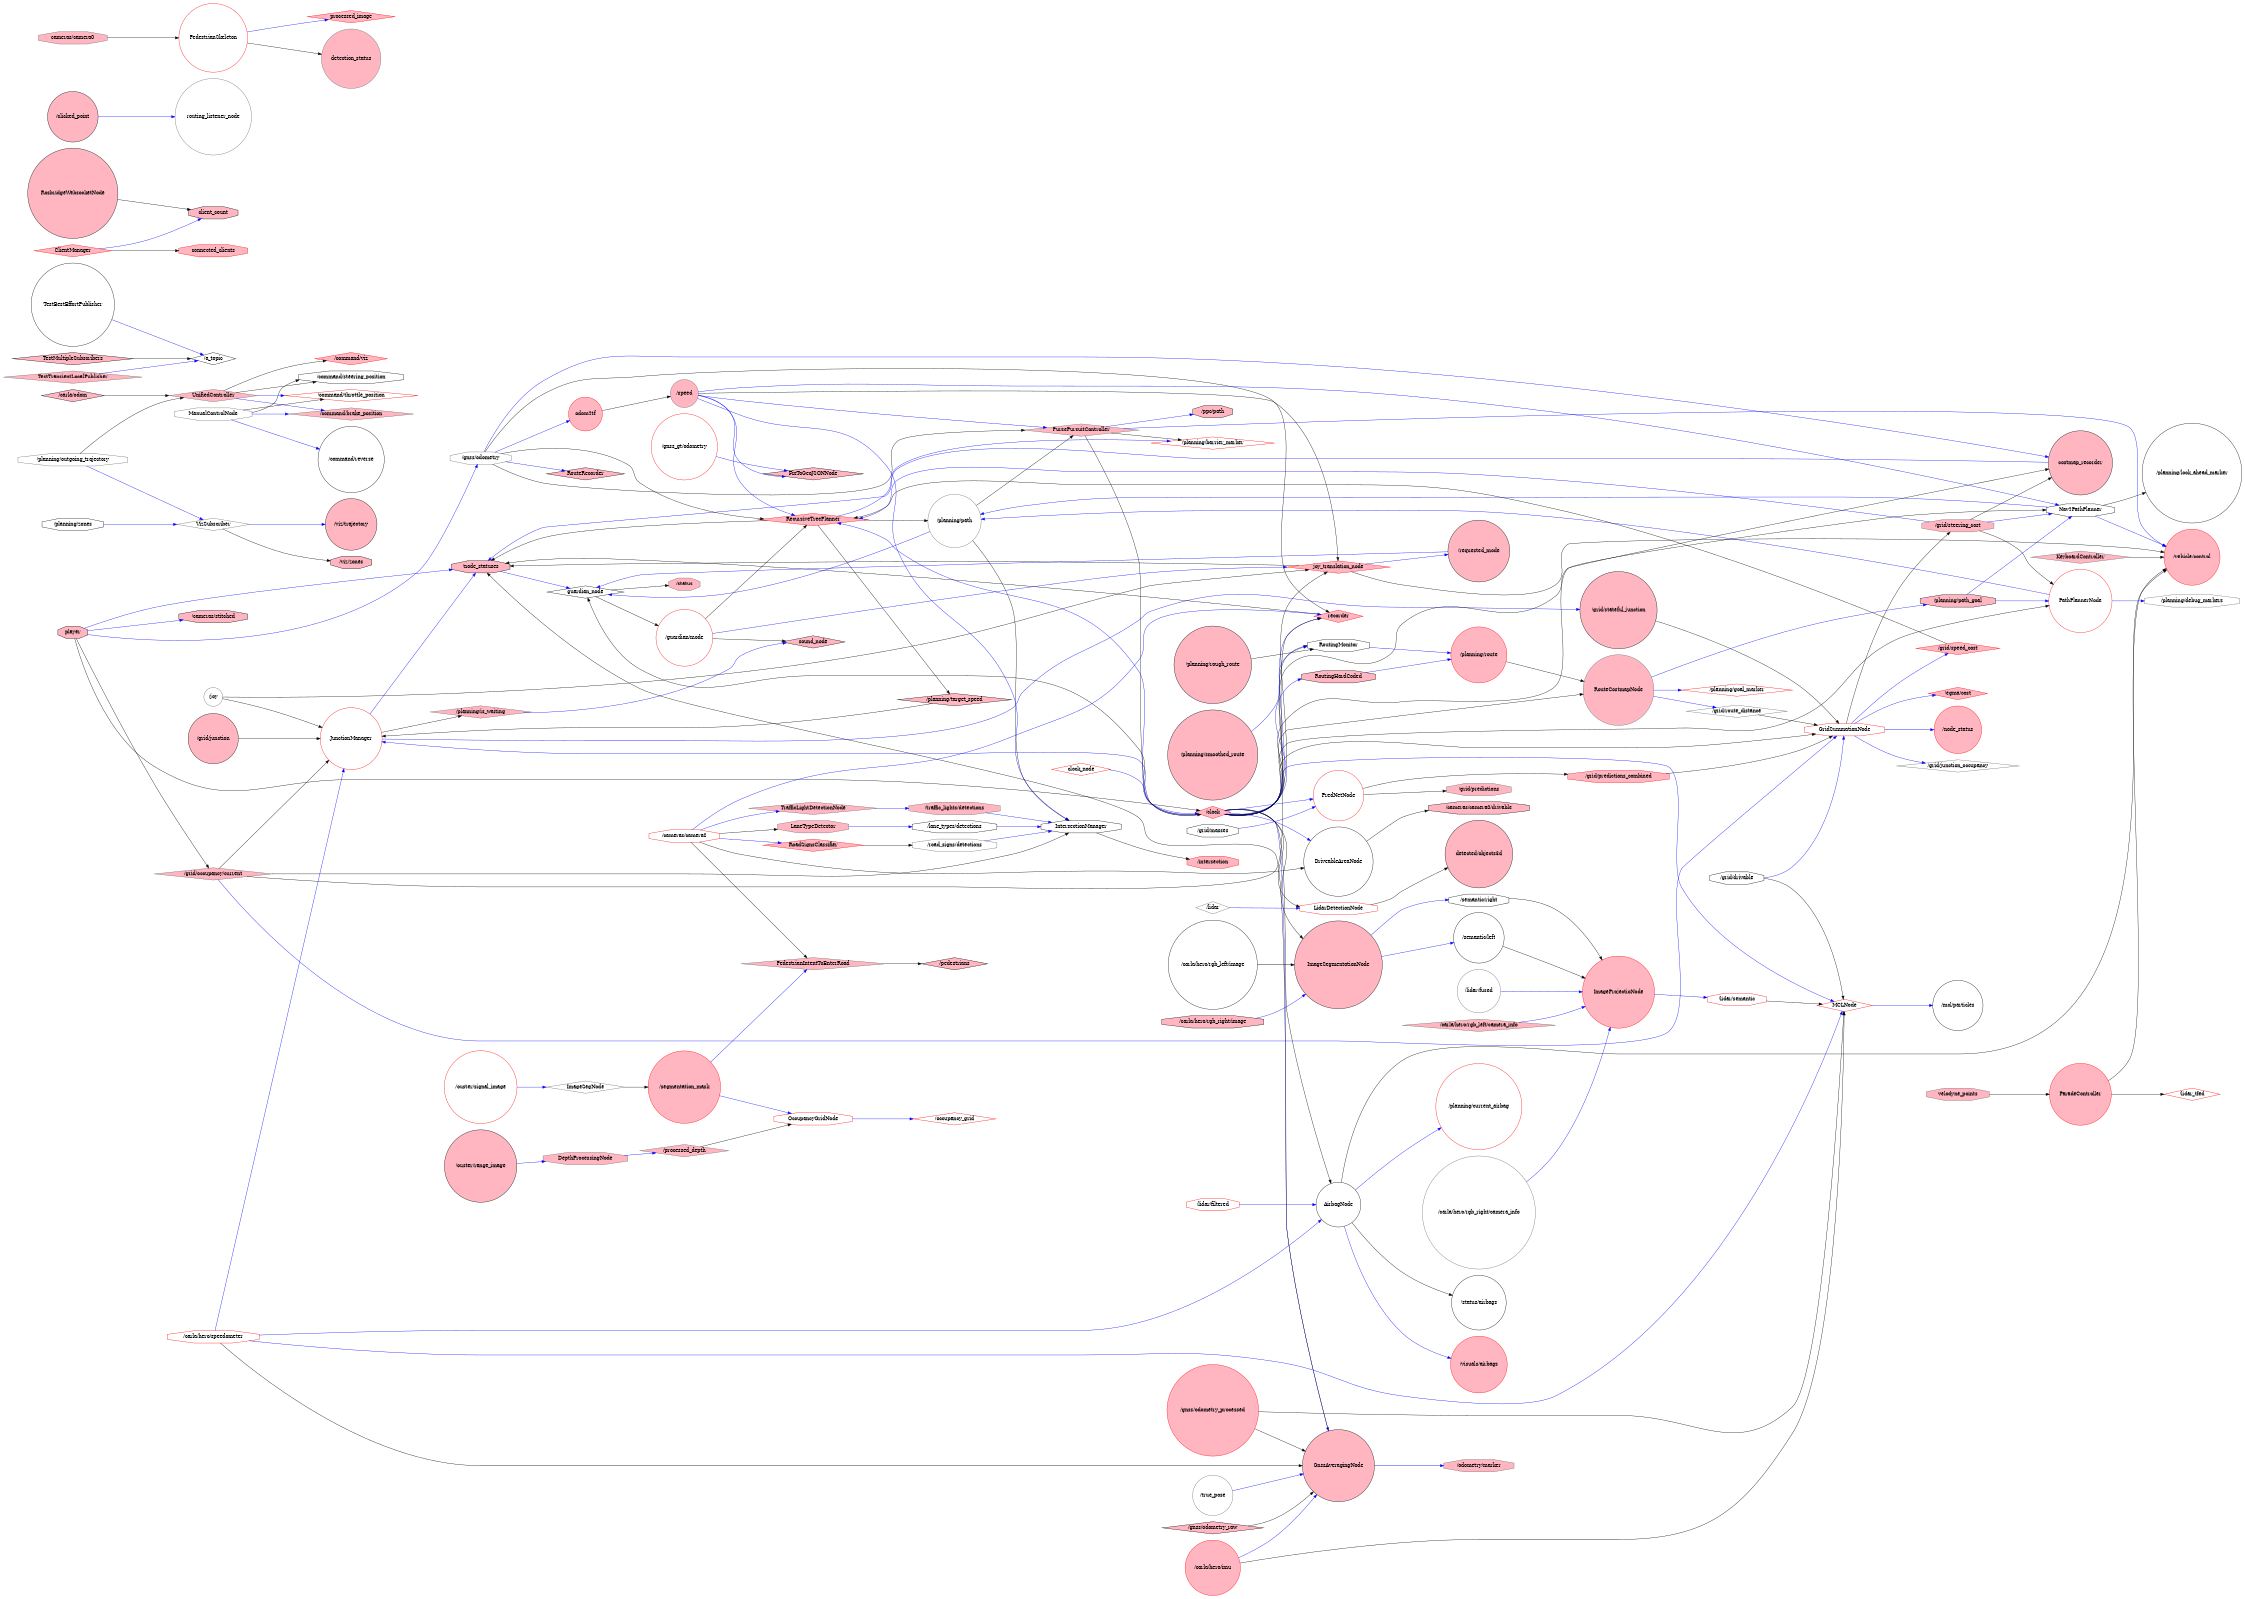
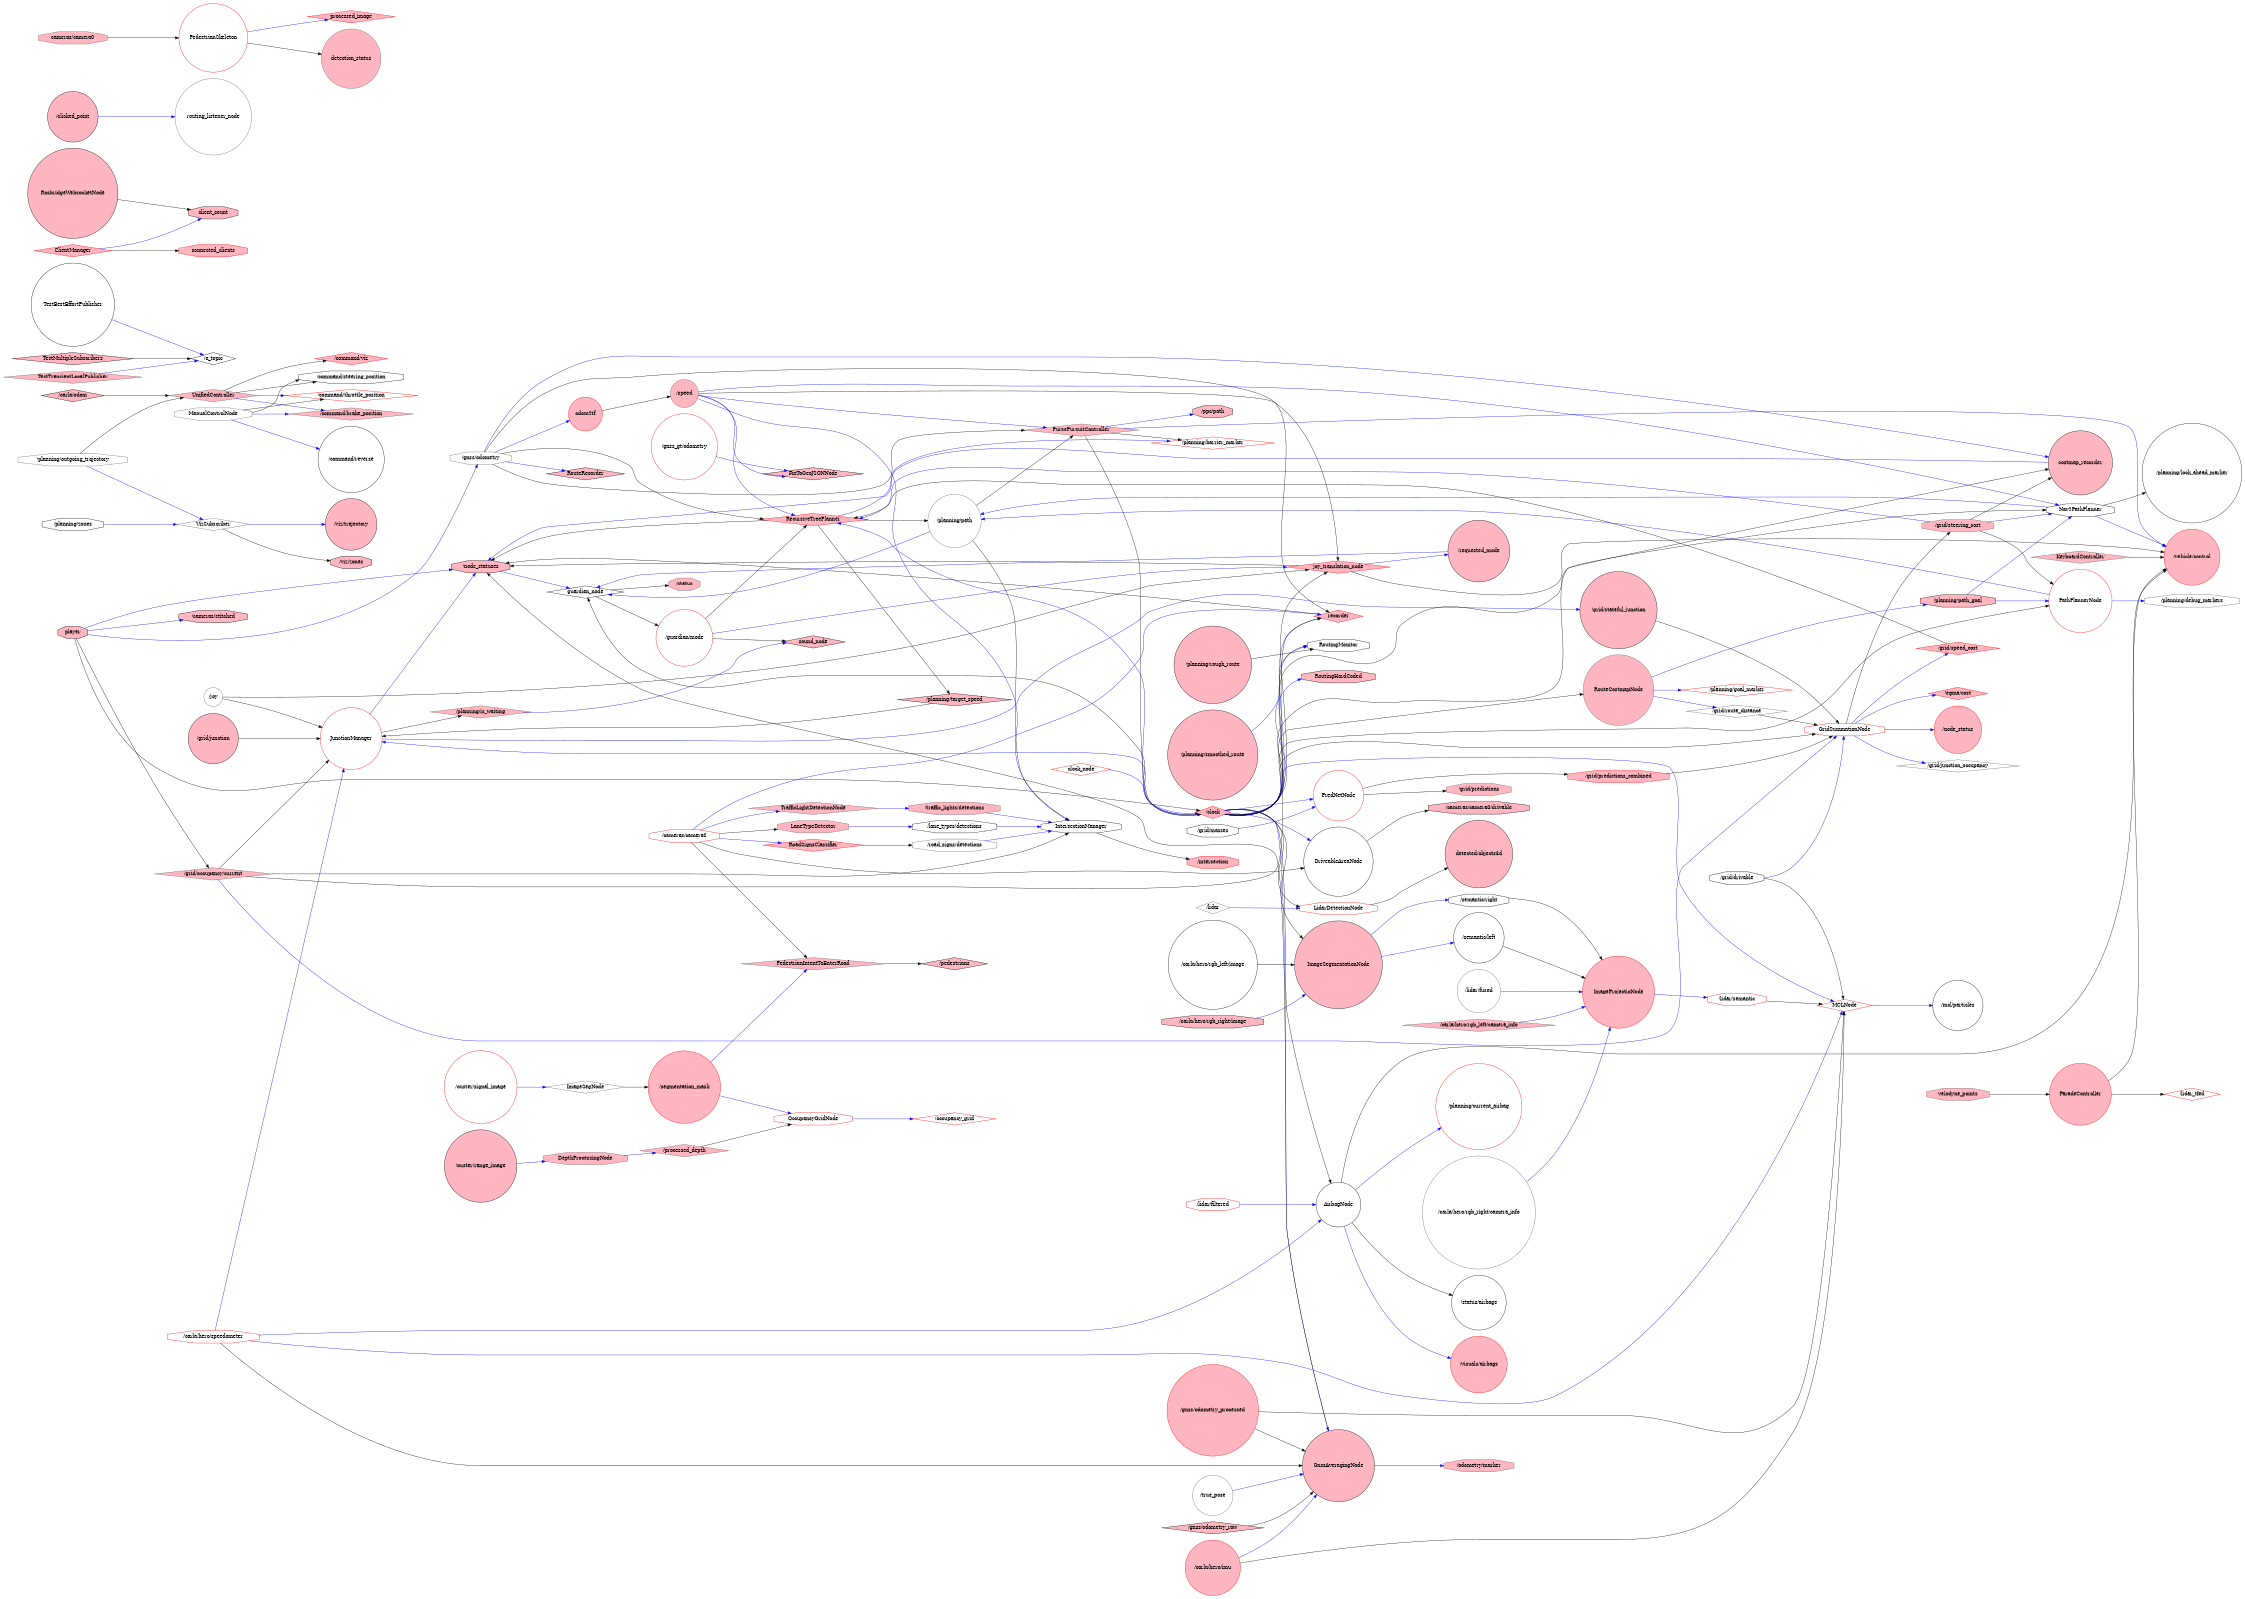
(1479, 655) -> none
